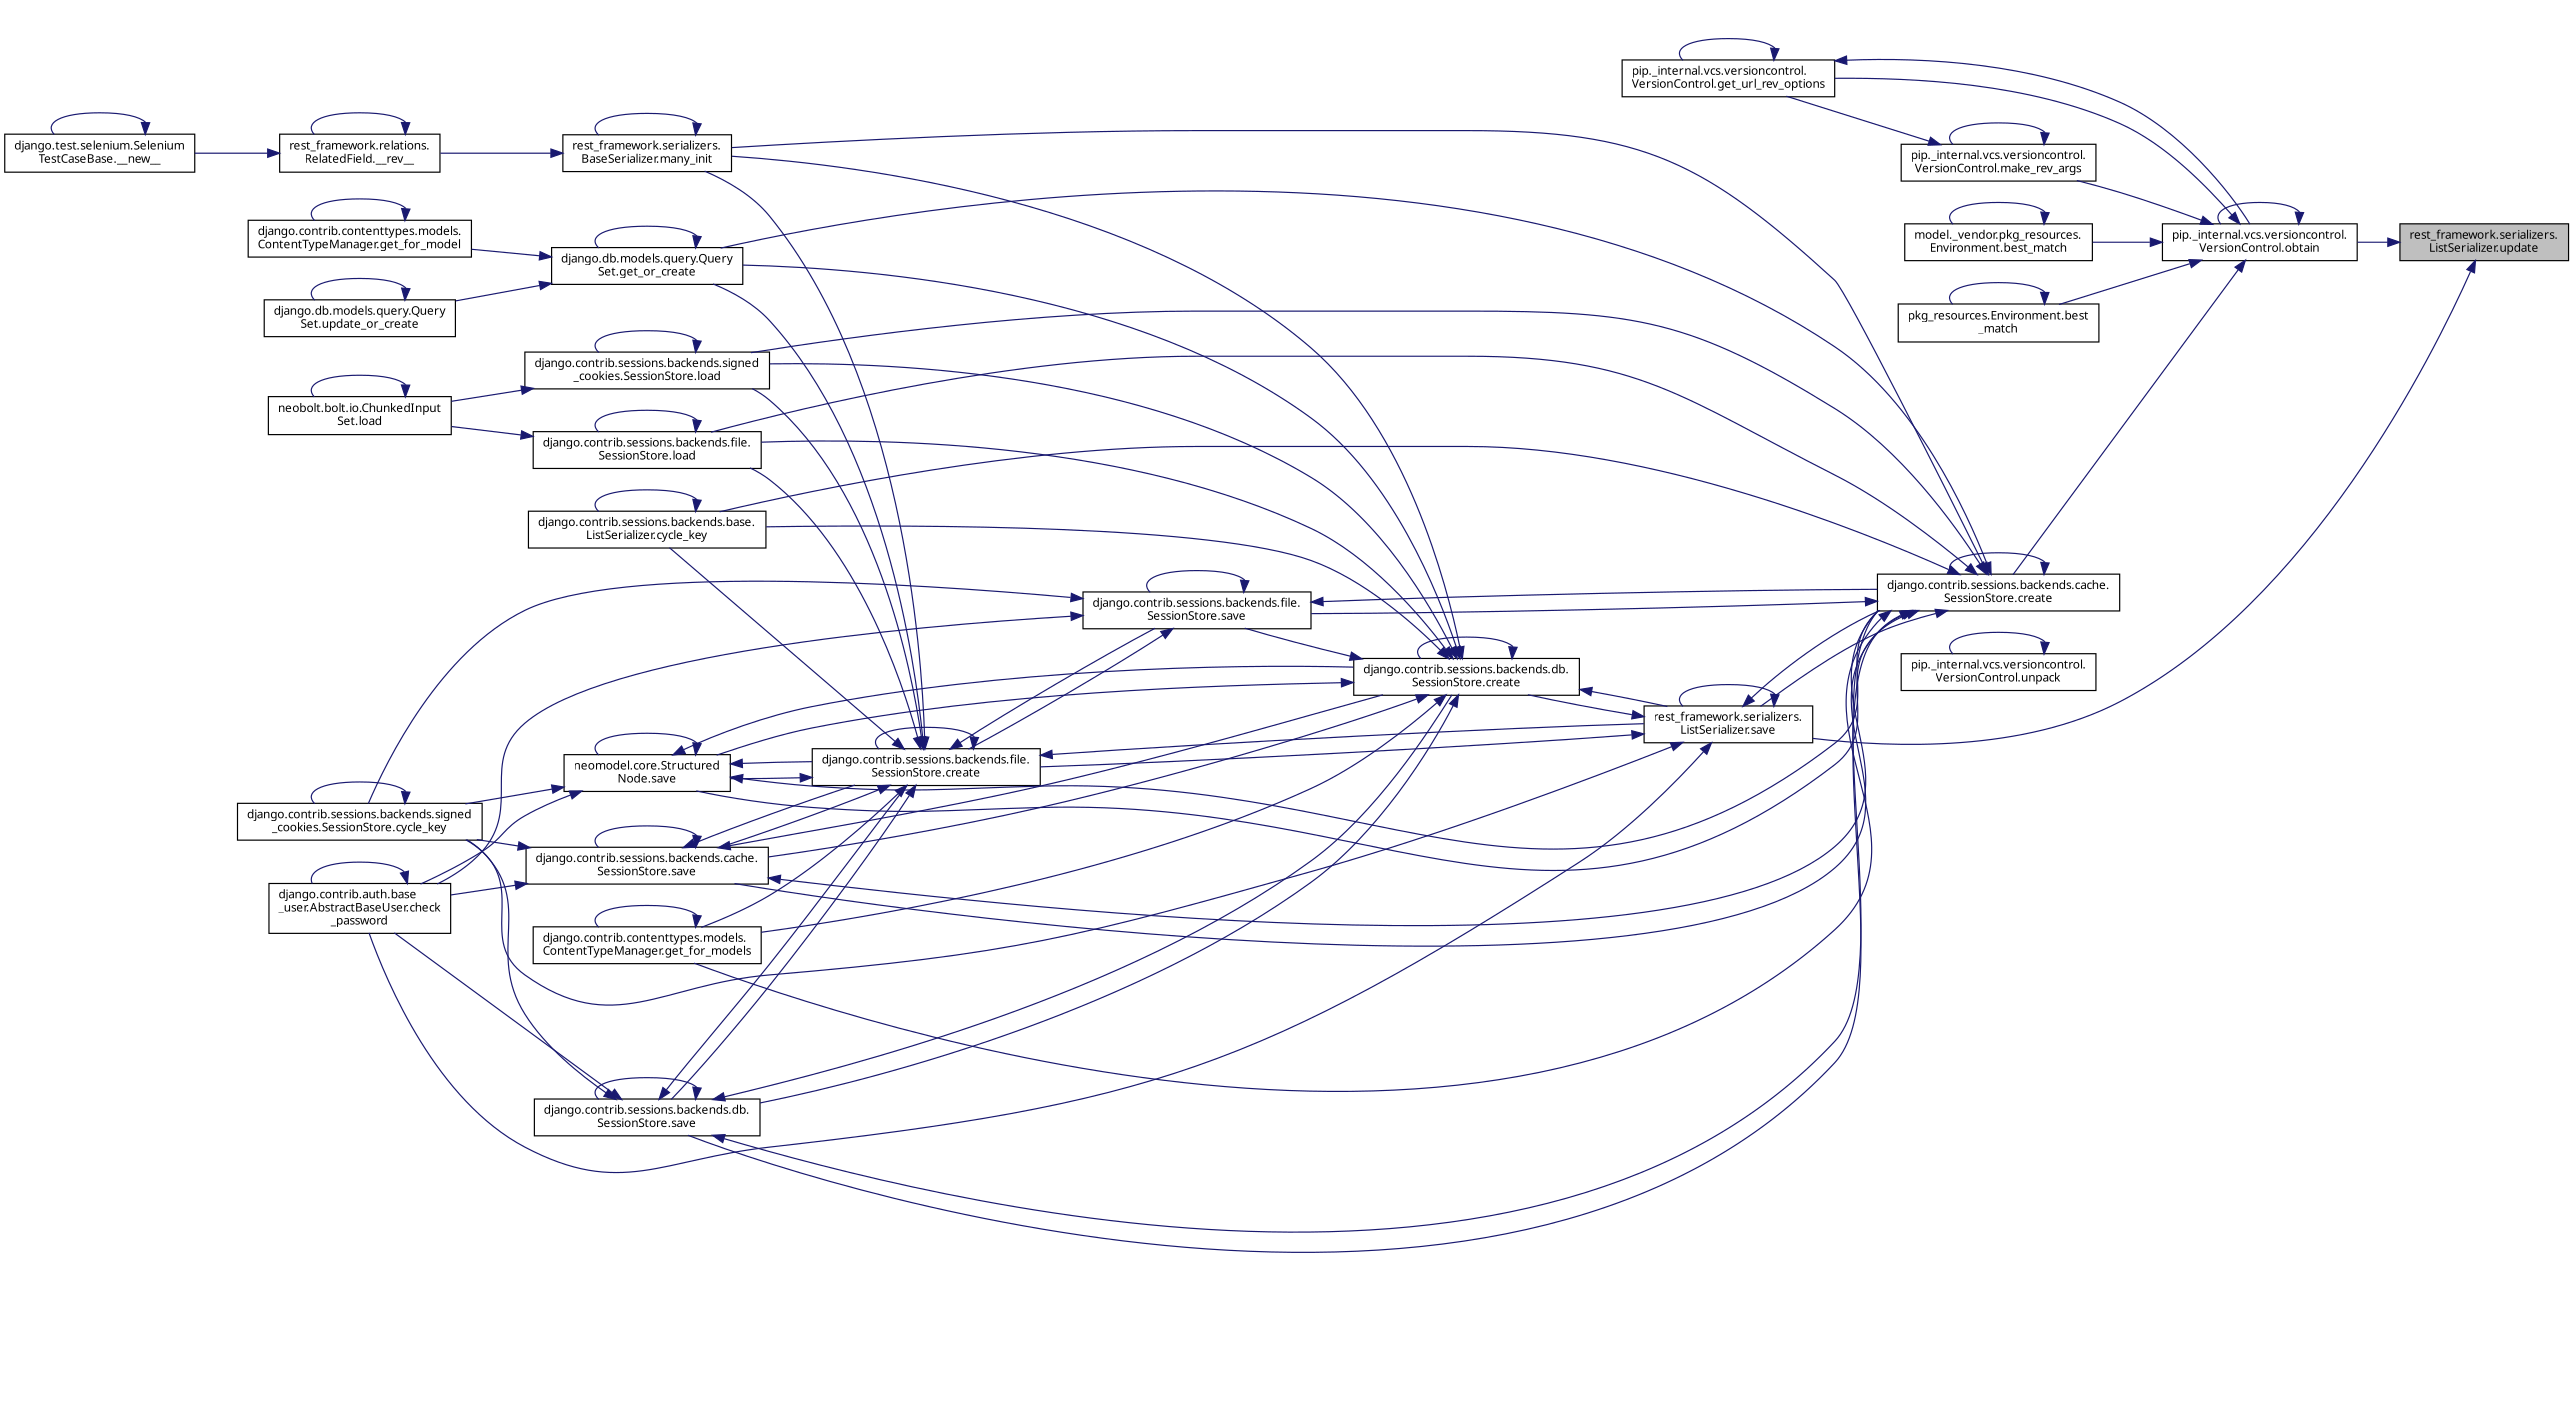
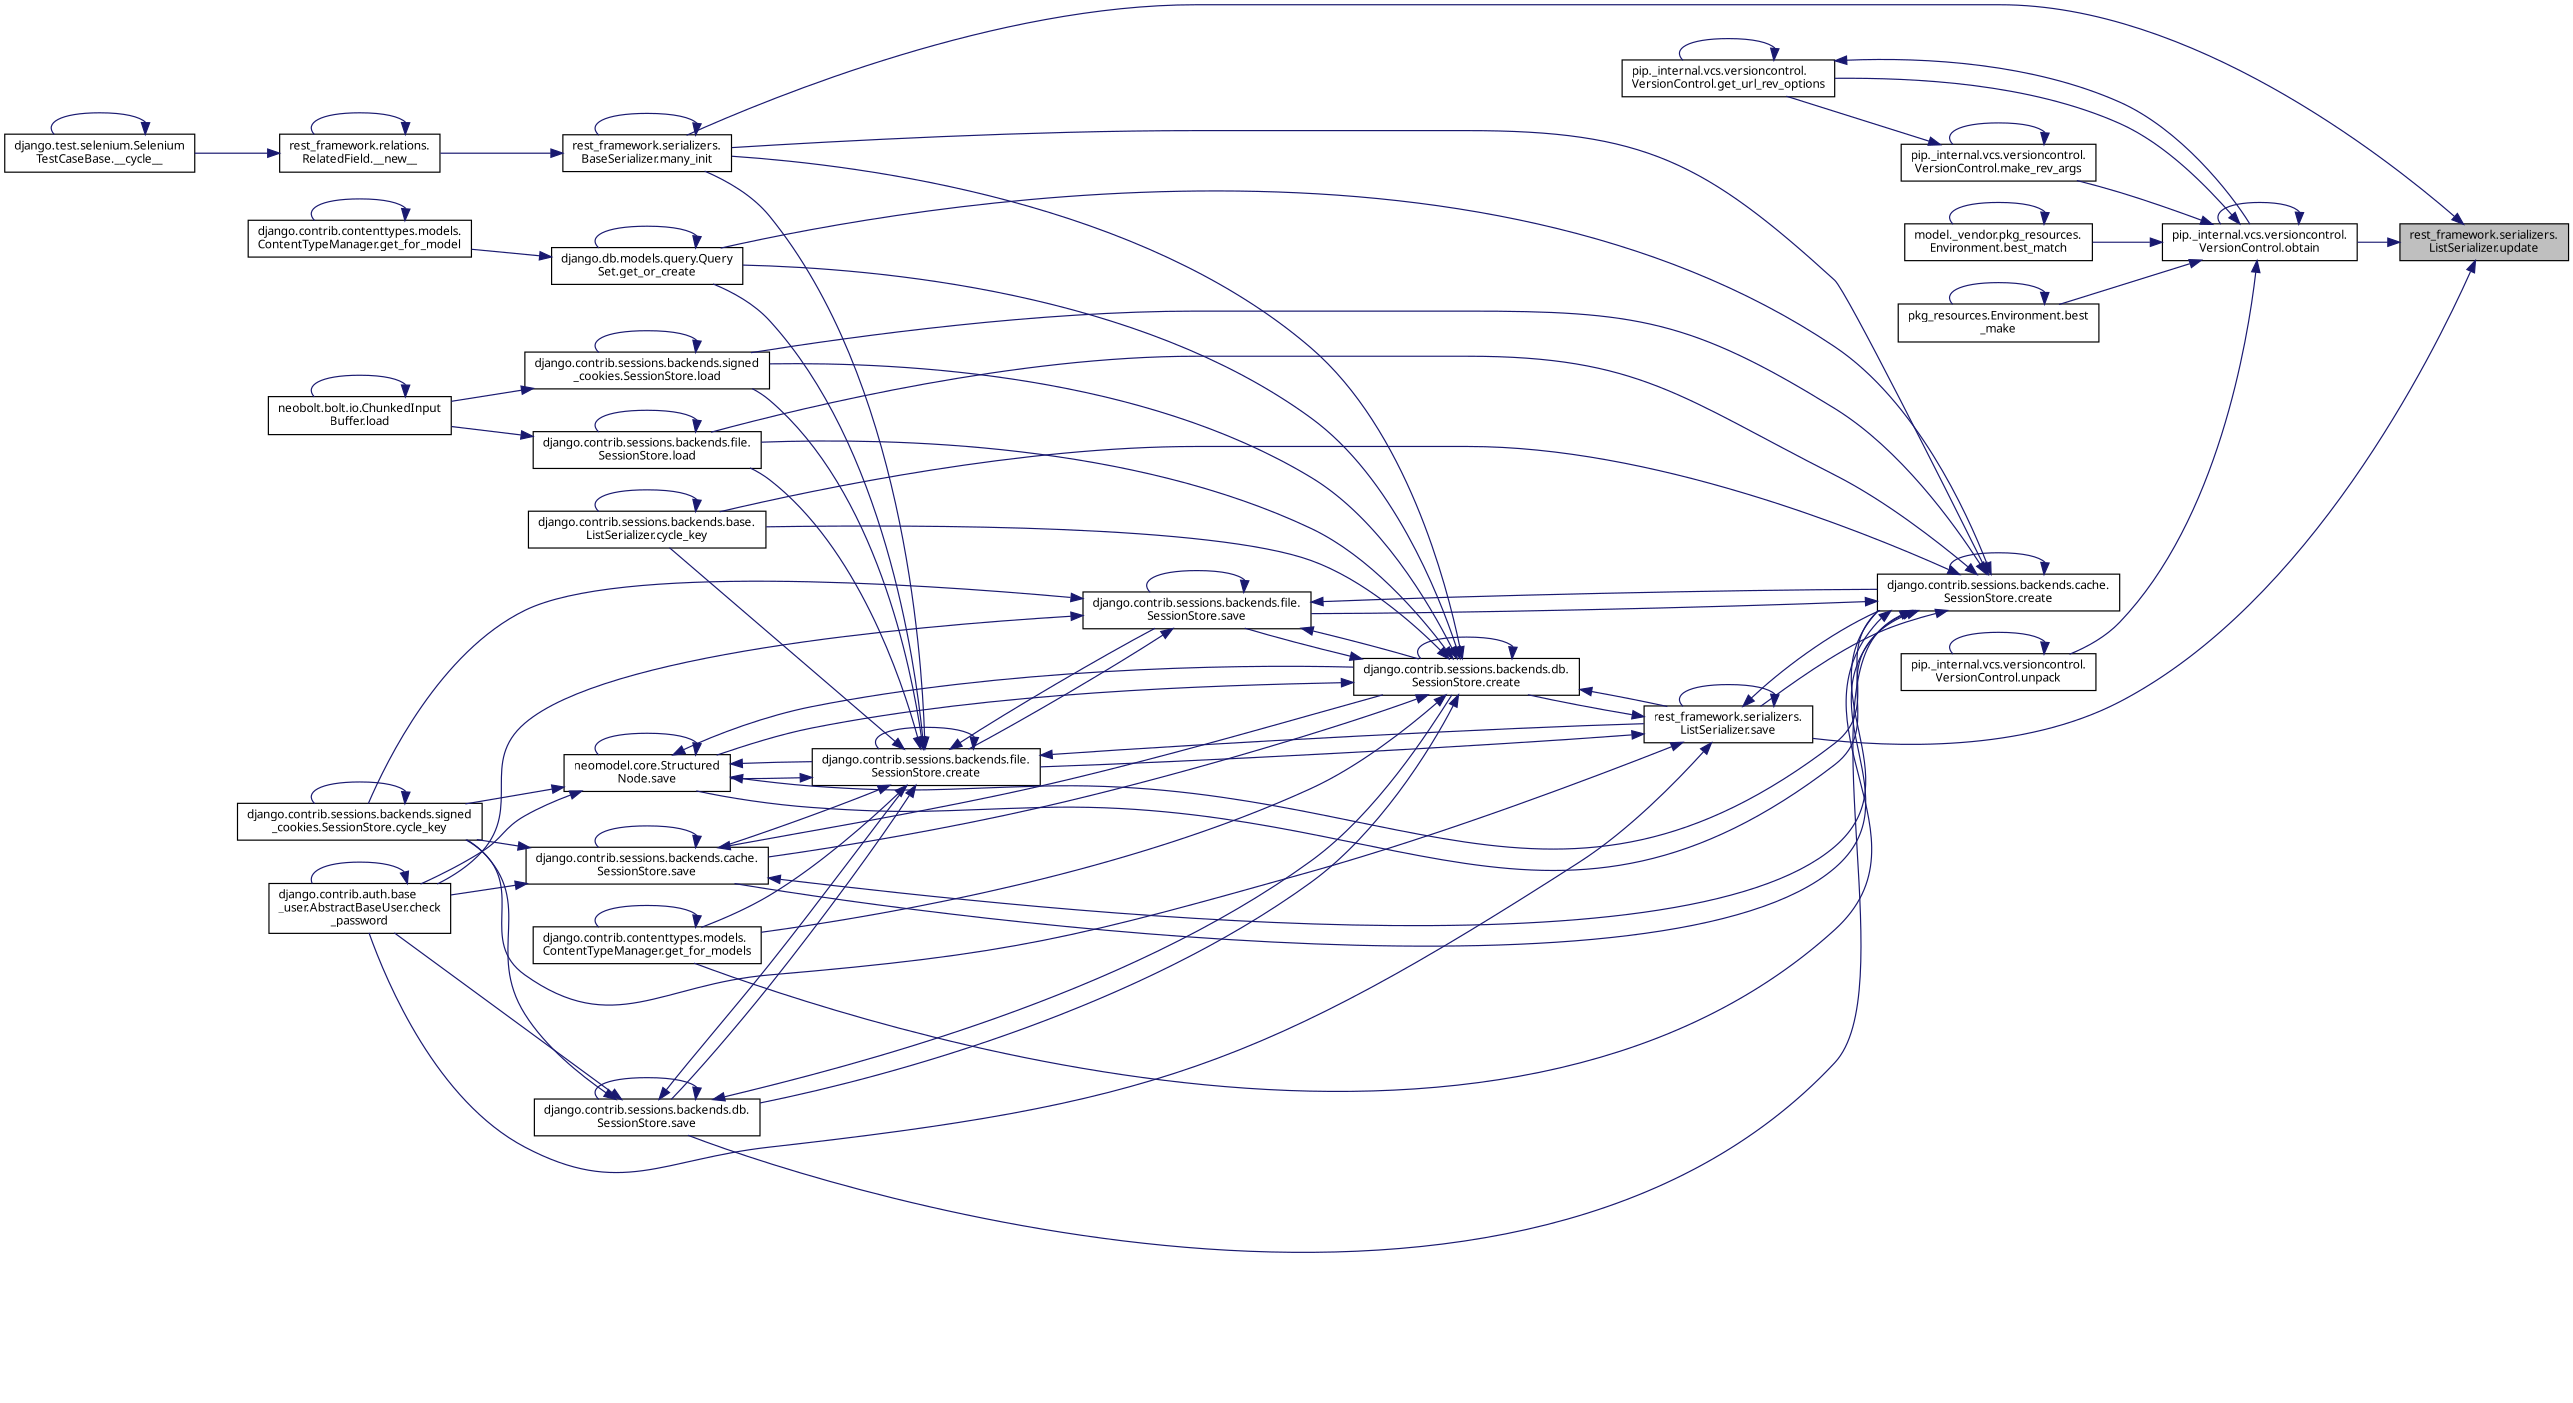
none -> (1589, 5)
(100, 153) -> (100, 153)
(360, 153) -> (360, 153)
(360, 318) -> none
(1999, 323) -> (1999, 323)
(360, 416) -> (360, 416)
(2126, 422) -> (2203, 486)
none -> (1366, 644)
(774, 813) -> none
(1517, 1207) -> none
